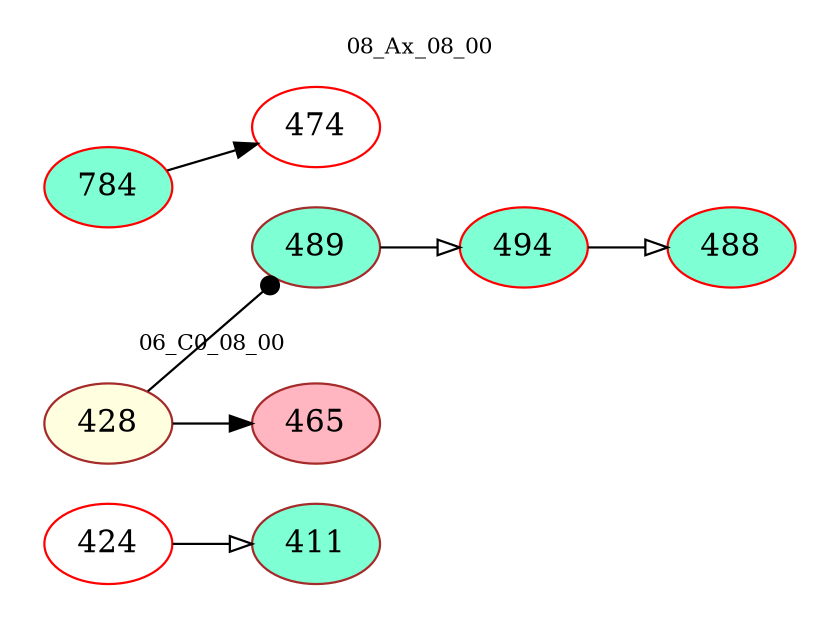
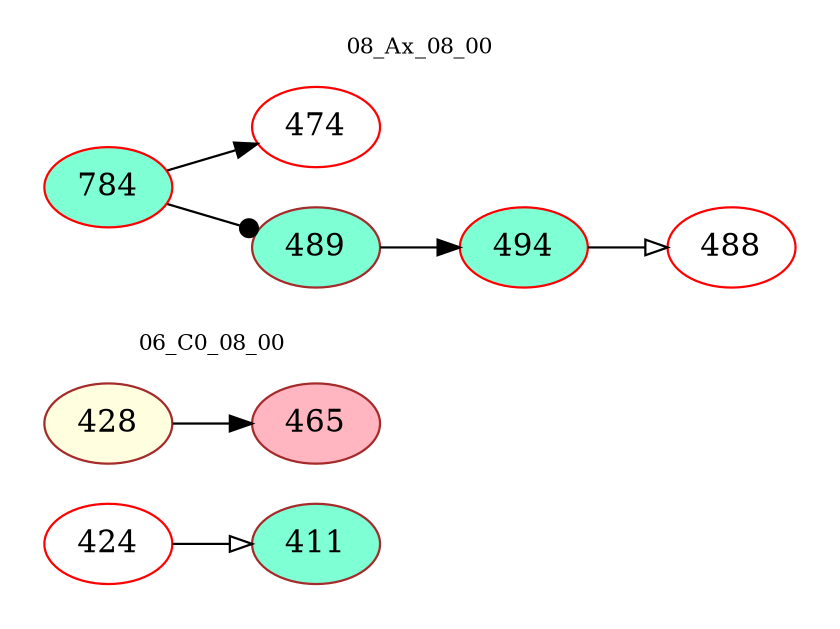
(409, 247) -> (409, 247)
(732, 247) -> (732, 247)
(206, 341) -> (203, 215)
